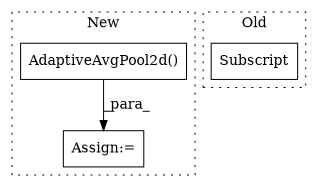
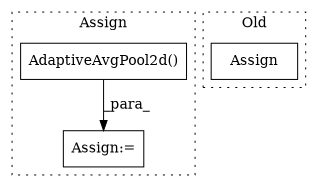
(104, 24) -> (104, 24)
(254, 61) -> (254, 61)
